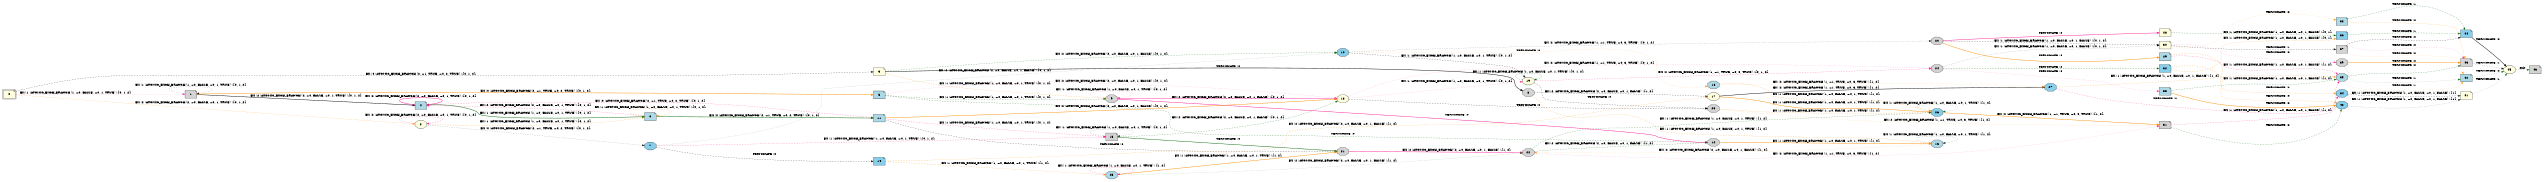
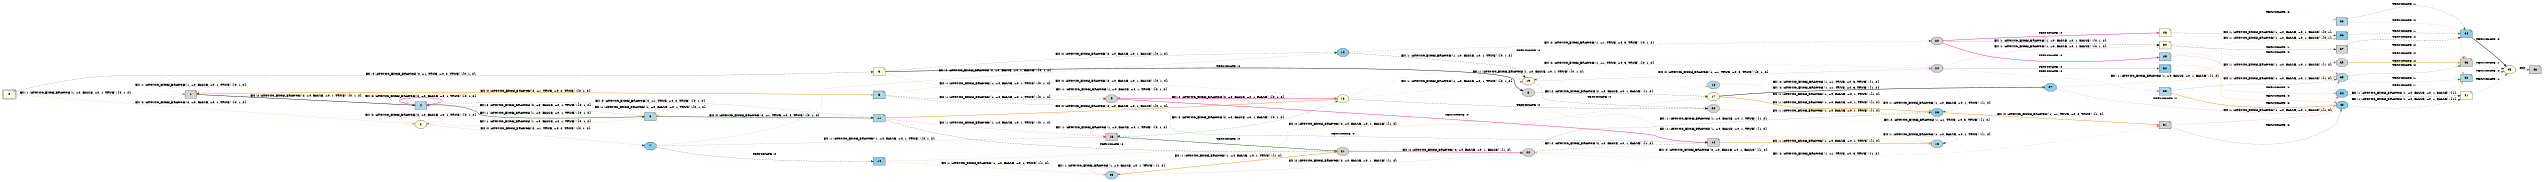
(2049, 61) -> (2049, 61)
(1714, 142) -> (1714, 142)
